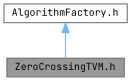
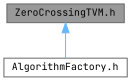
(66, 45) -> (66, 45)
